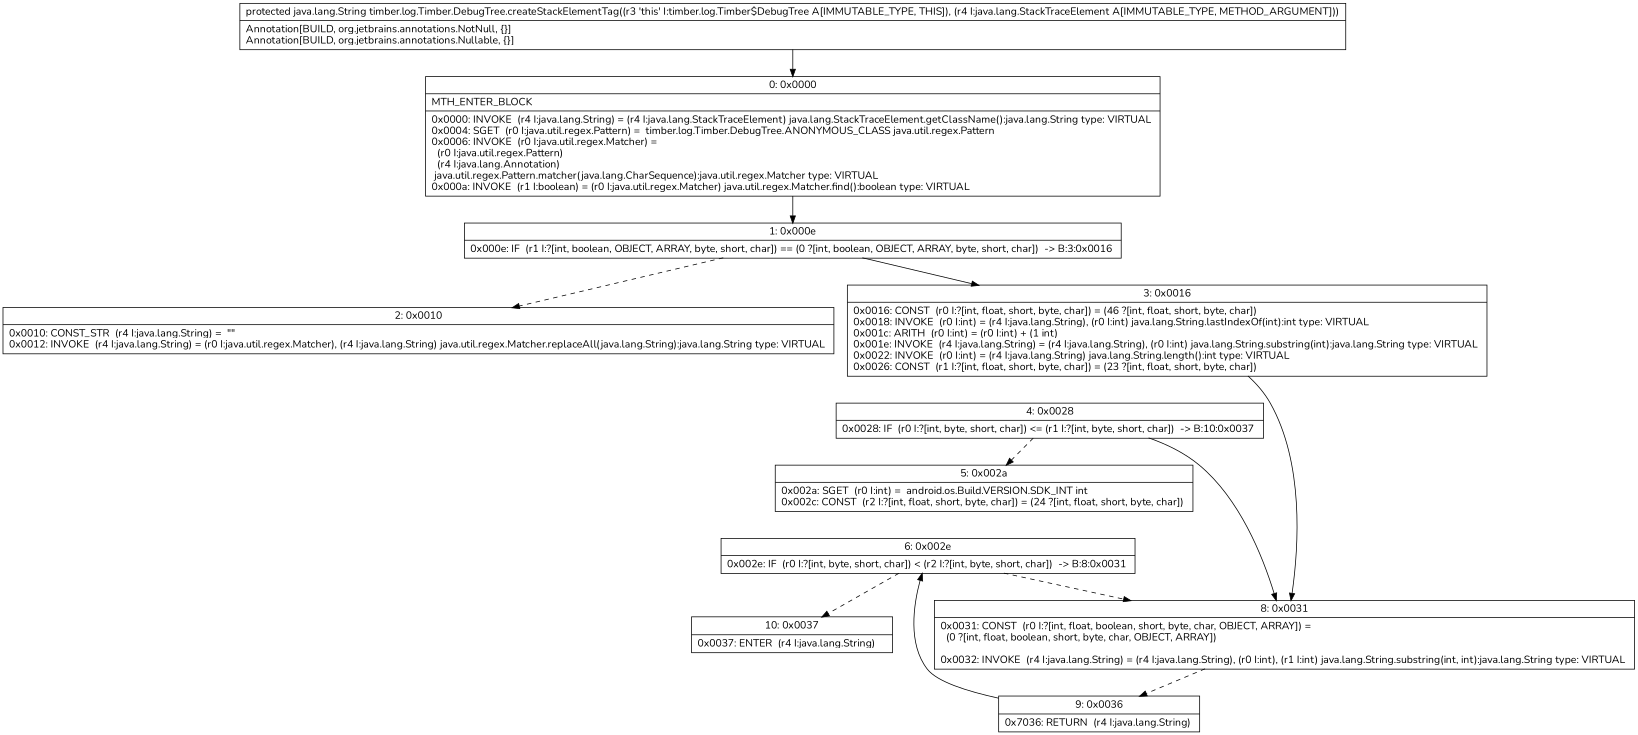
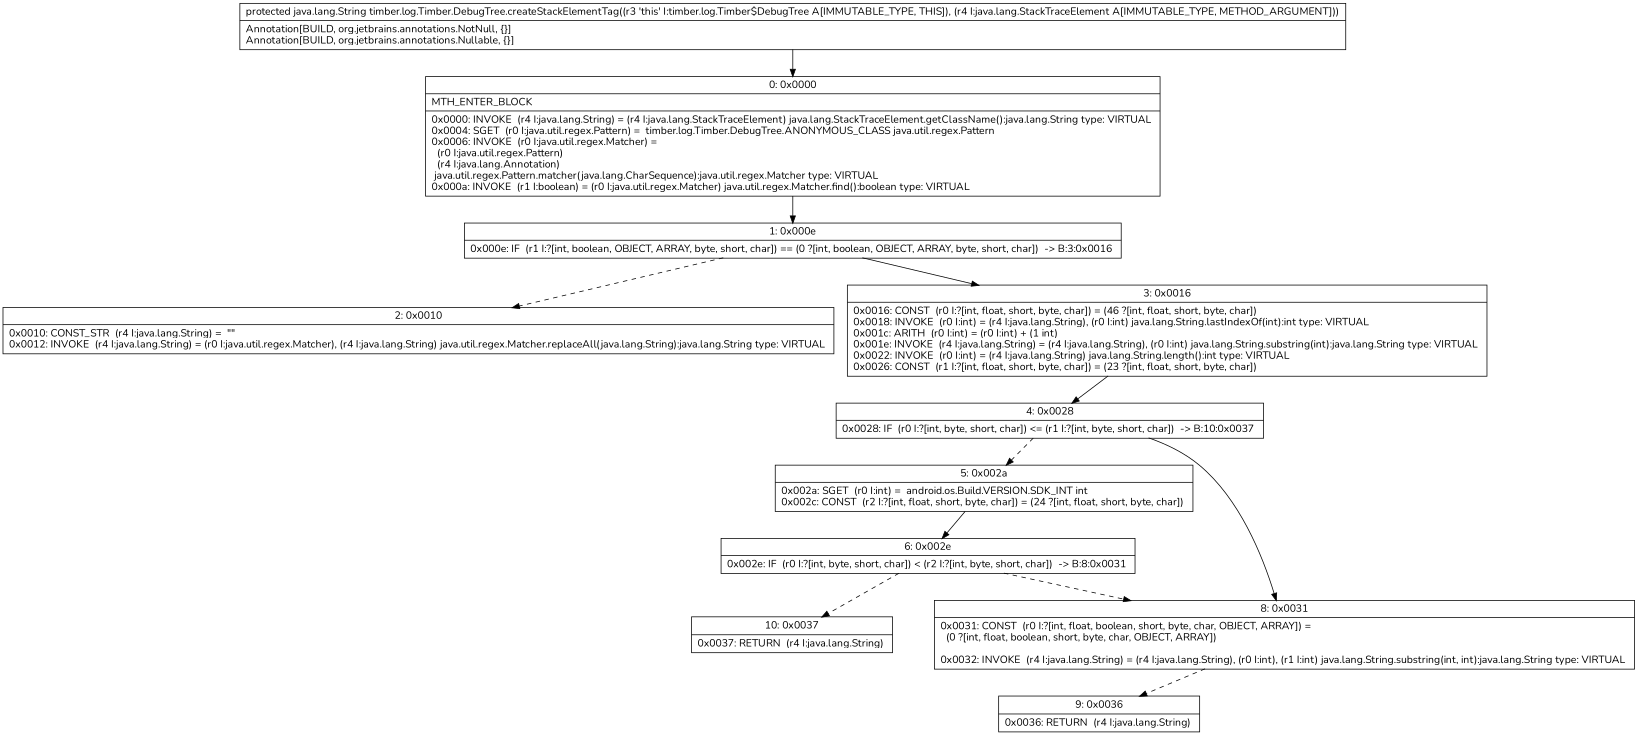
(1294, 479) -> (1093, 387)
(788, 643) -> (792, 643)
(924, 663) -> (956, 522)
(1099, 723) -> (1099, 723)
